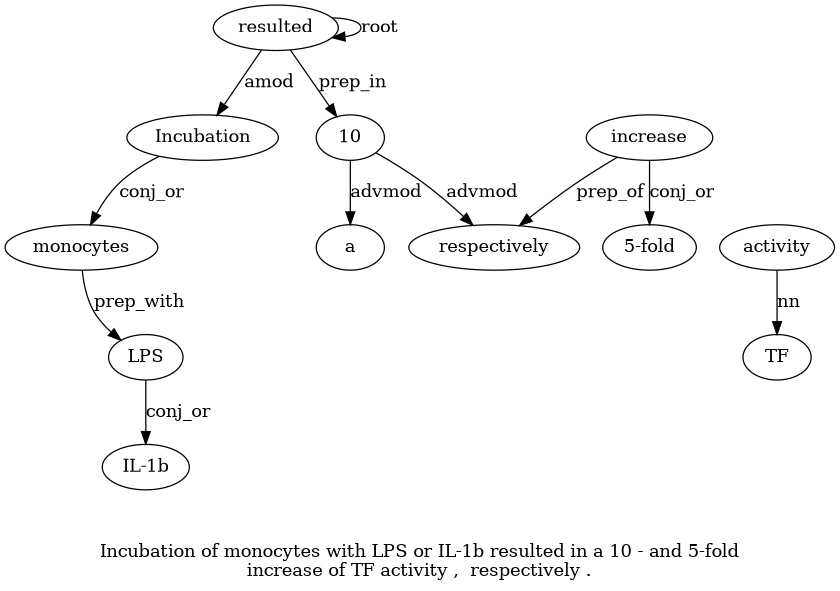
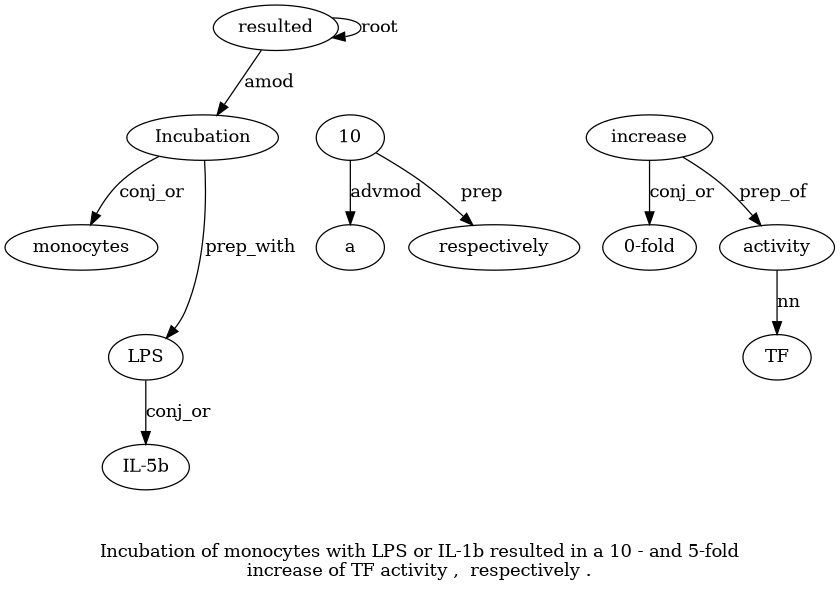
(310, 78) -> none
(573, 186) -> (721, 183)
(482, 193) -> (482, 193)
(650, 247) -> (650, 247)
(90, 304) -> (202, 247)
(146, 467) -> (146, 467)
